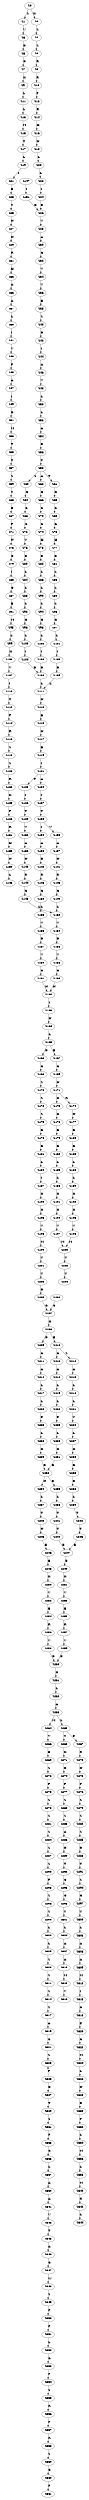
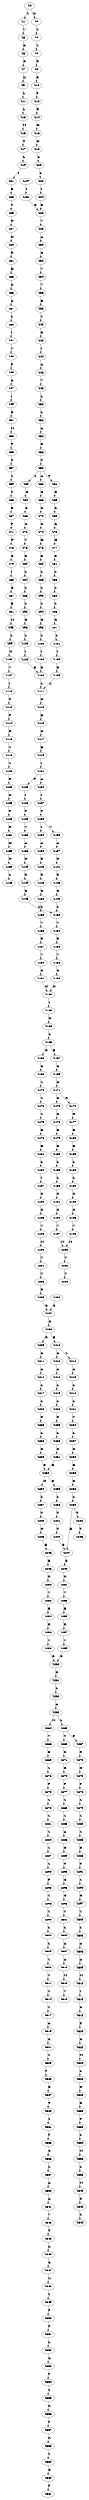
(74, 1544) -> (70, 1528)
(48, 2072) -> (45, 2070)
